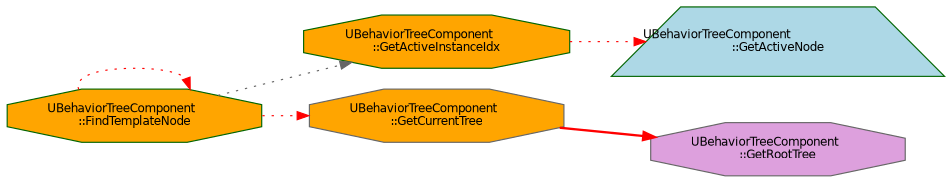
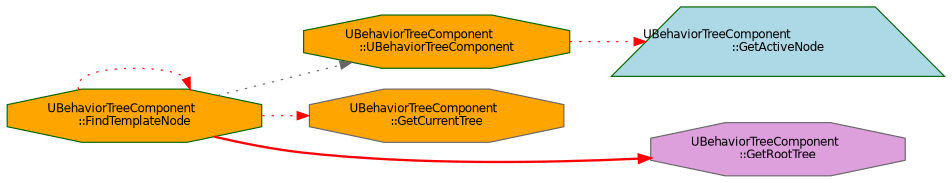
(437, 42) -> (437, 42)
(601, 132) -> (425, 161)
